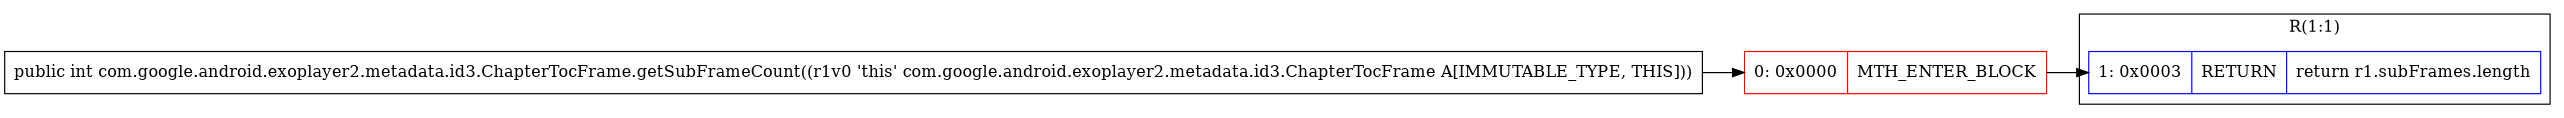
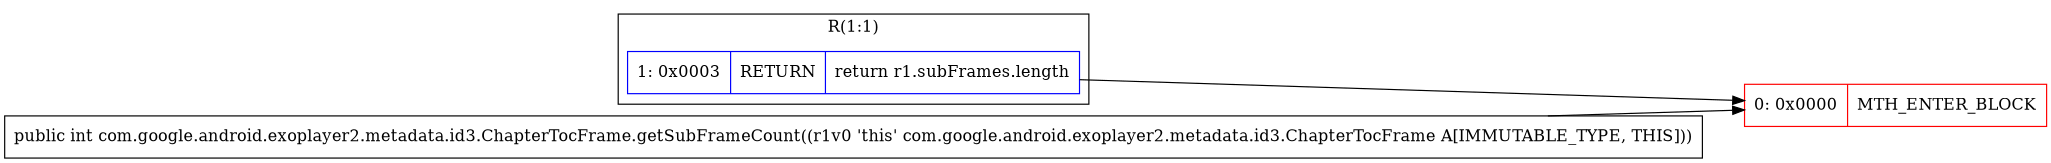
(2062, 73) -> (1406, 90)
